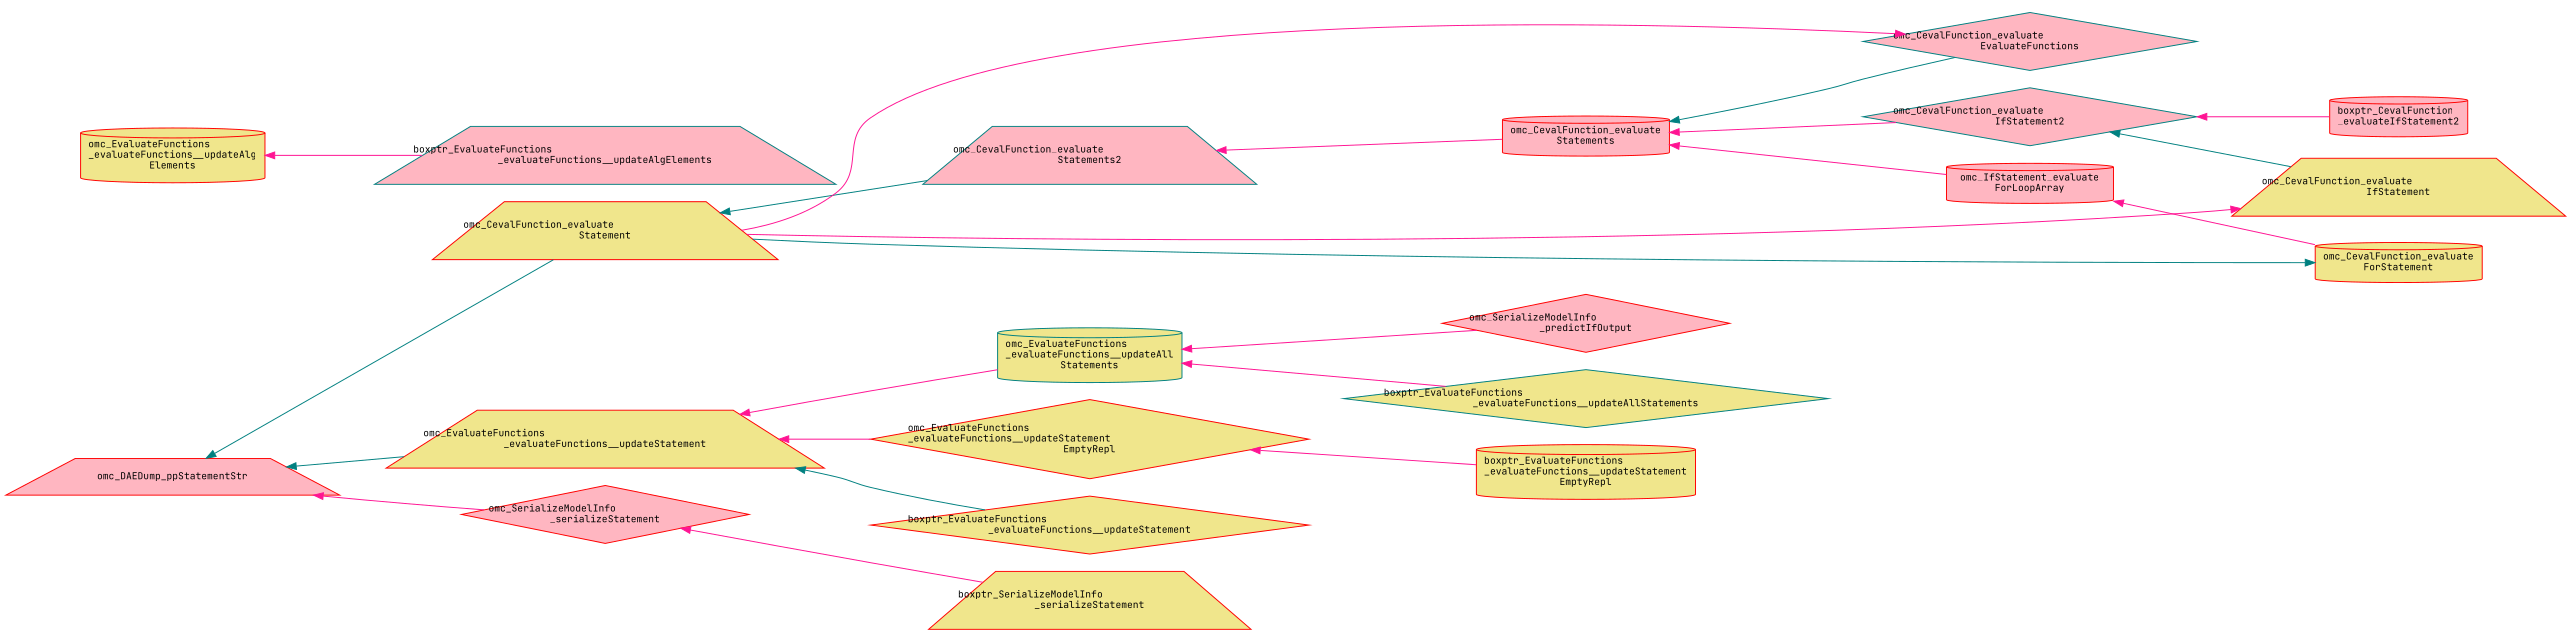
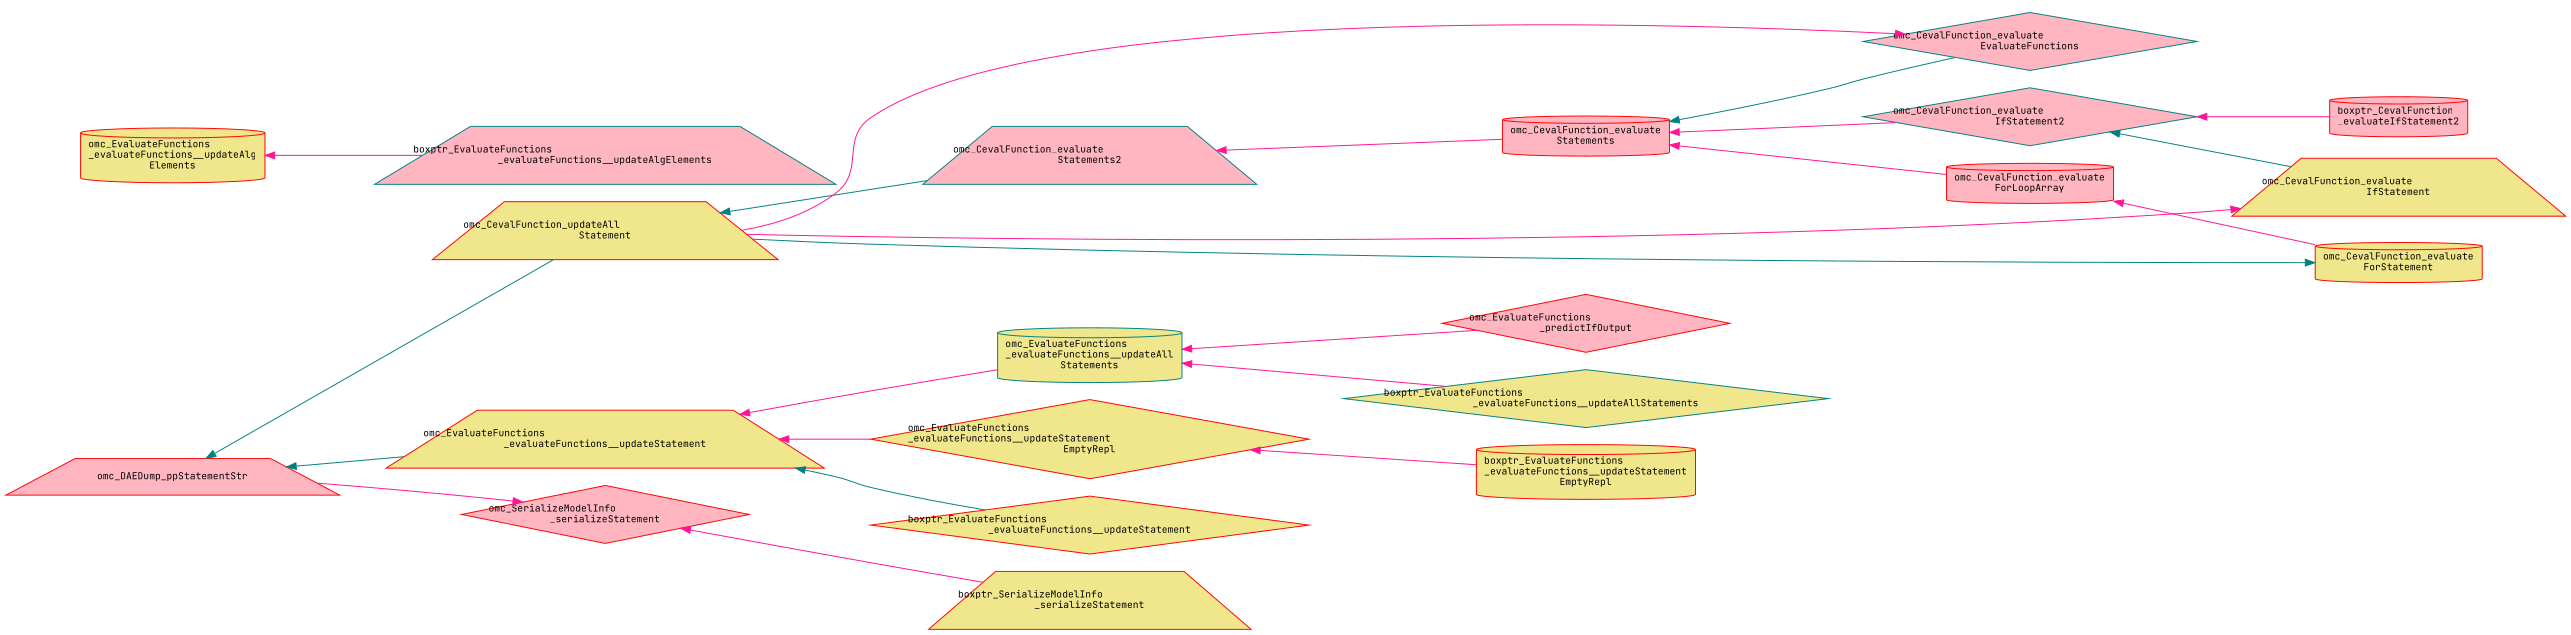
(2030, 183) -> (2030, 183)
(605, 231) -> (605, 231)
(1586, 323) -> (1586, 323)
(404, 503) -> (415, 491)
